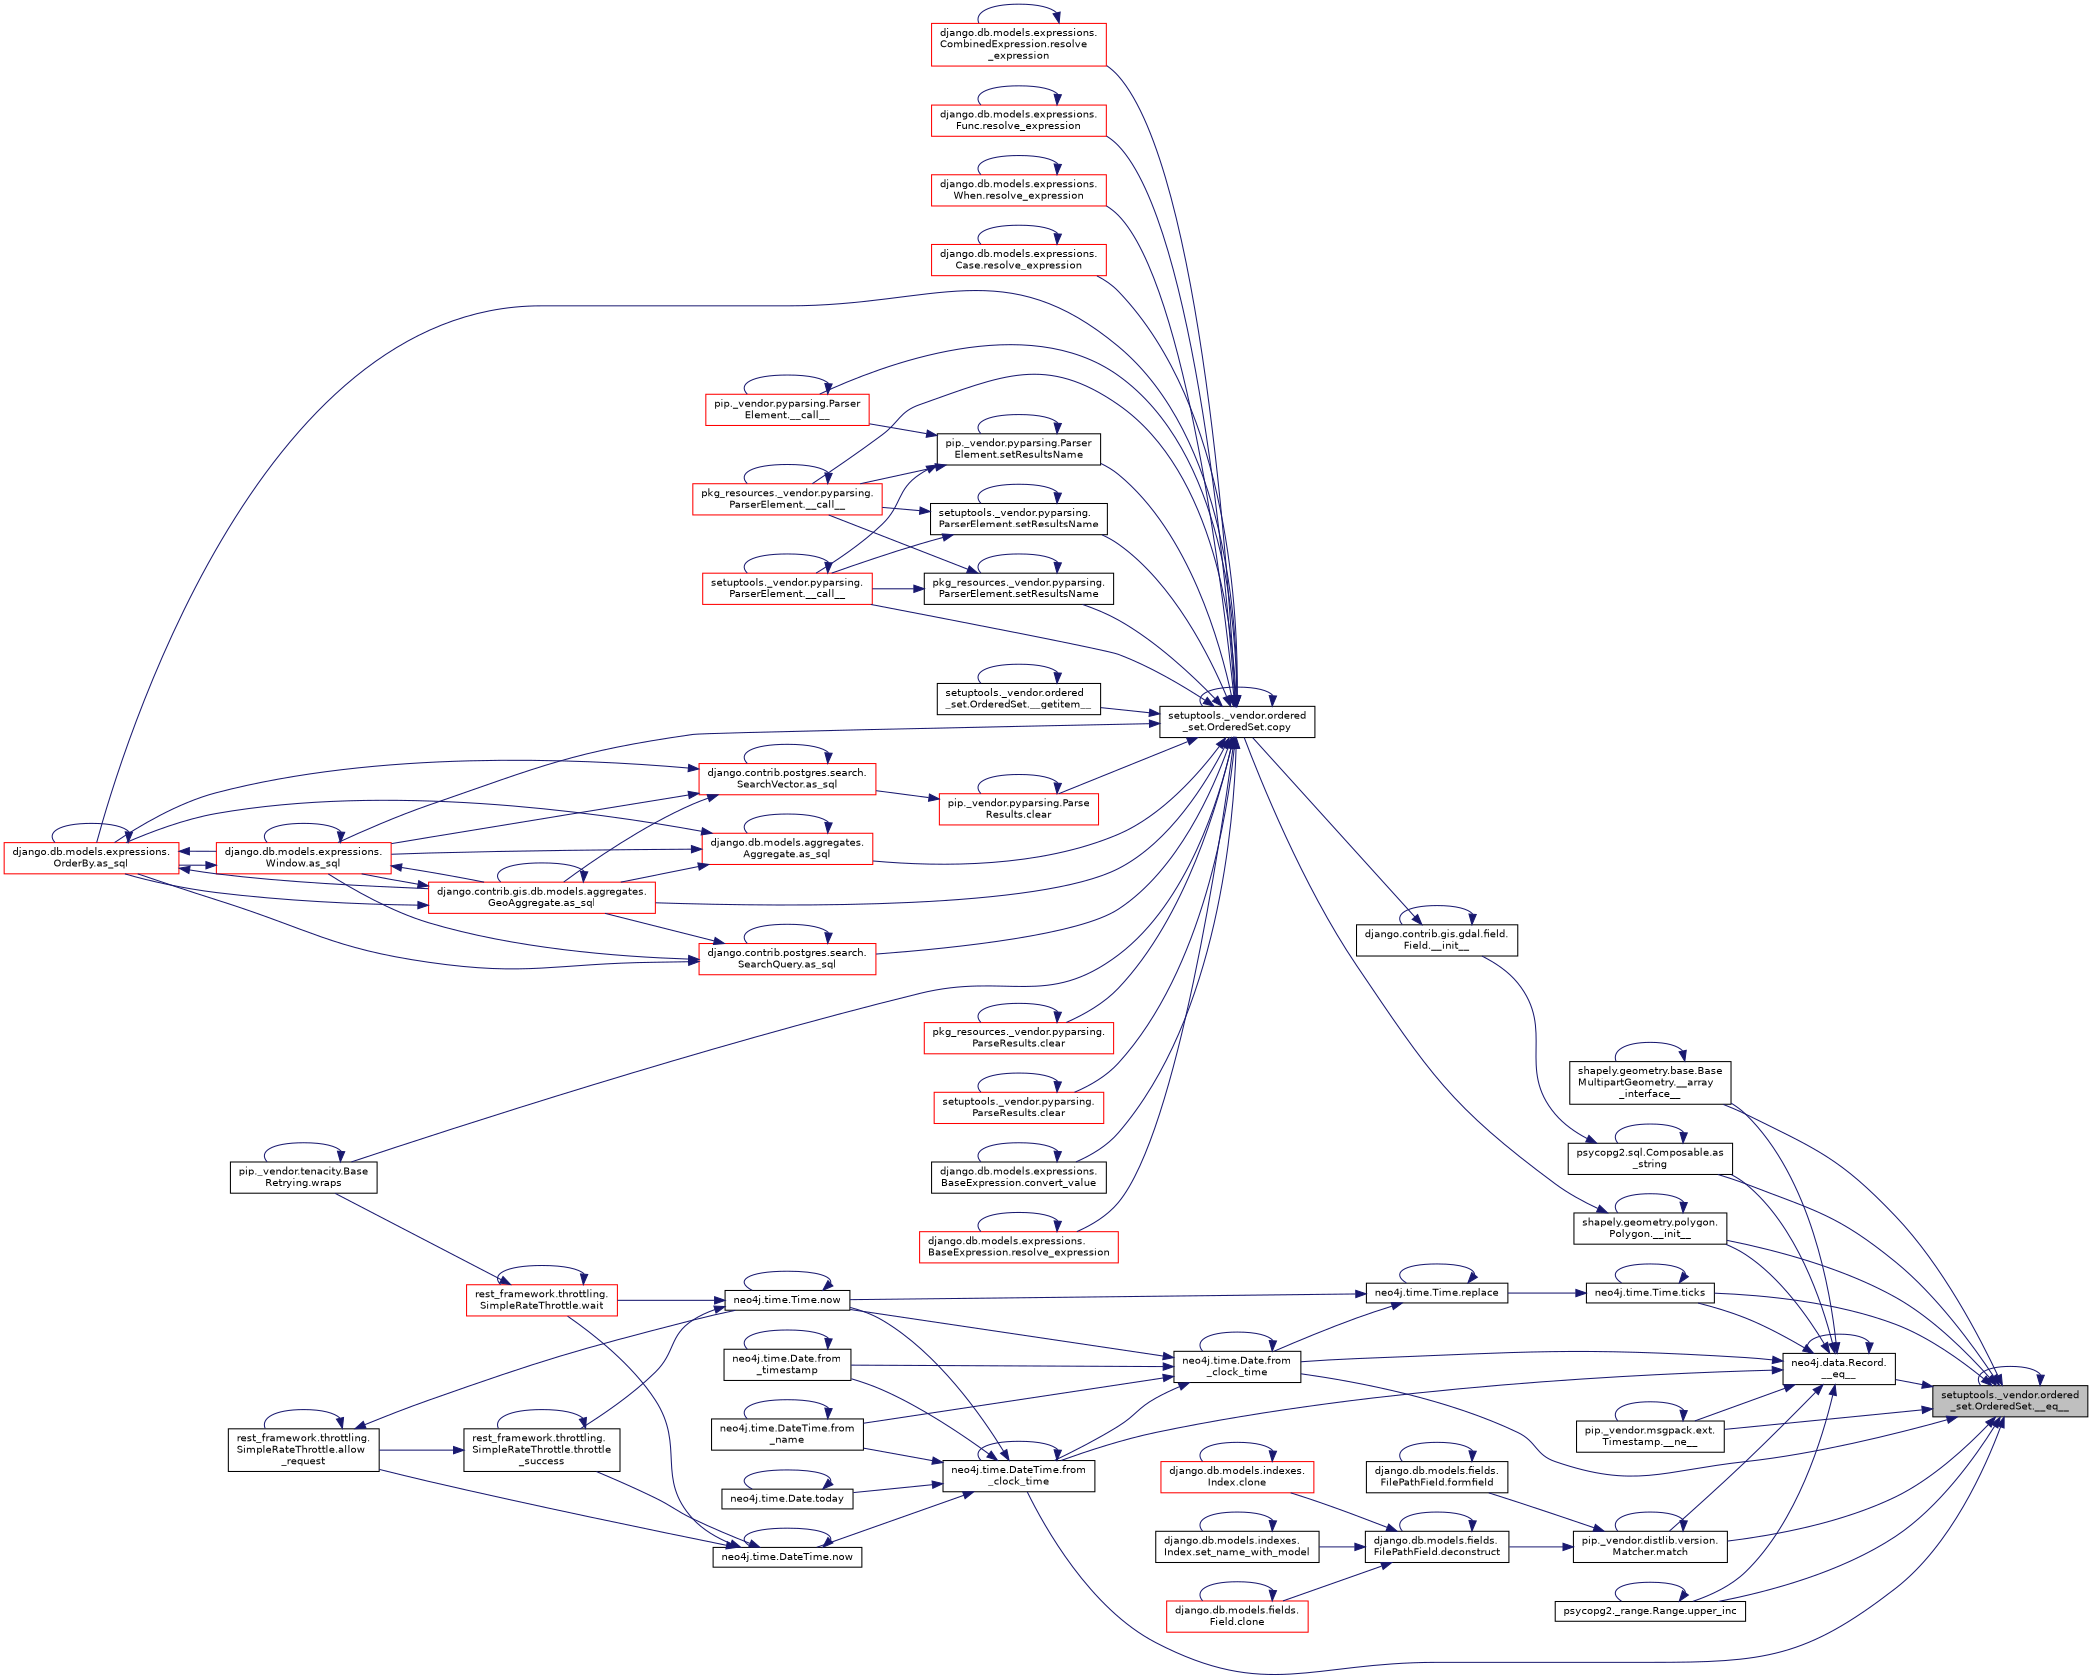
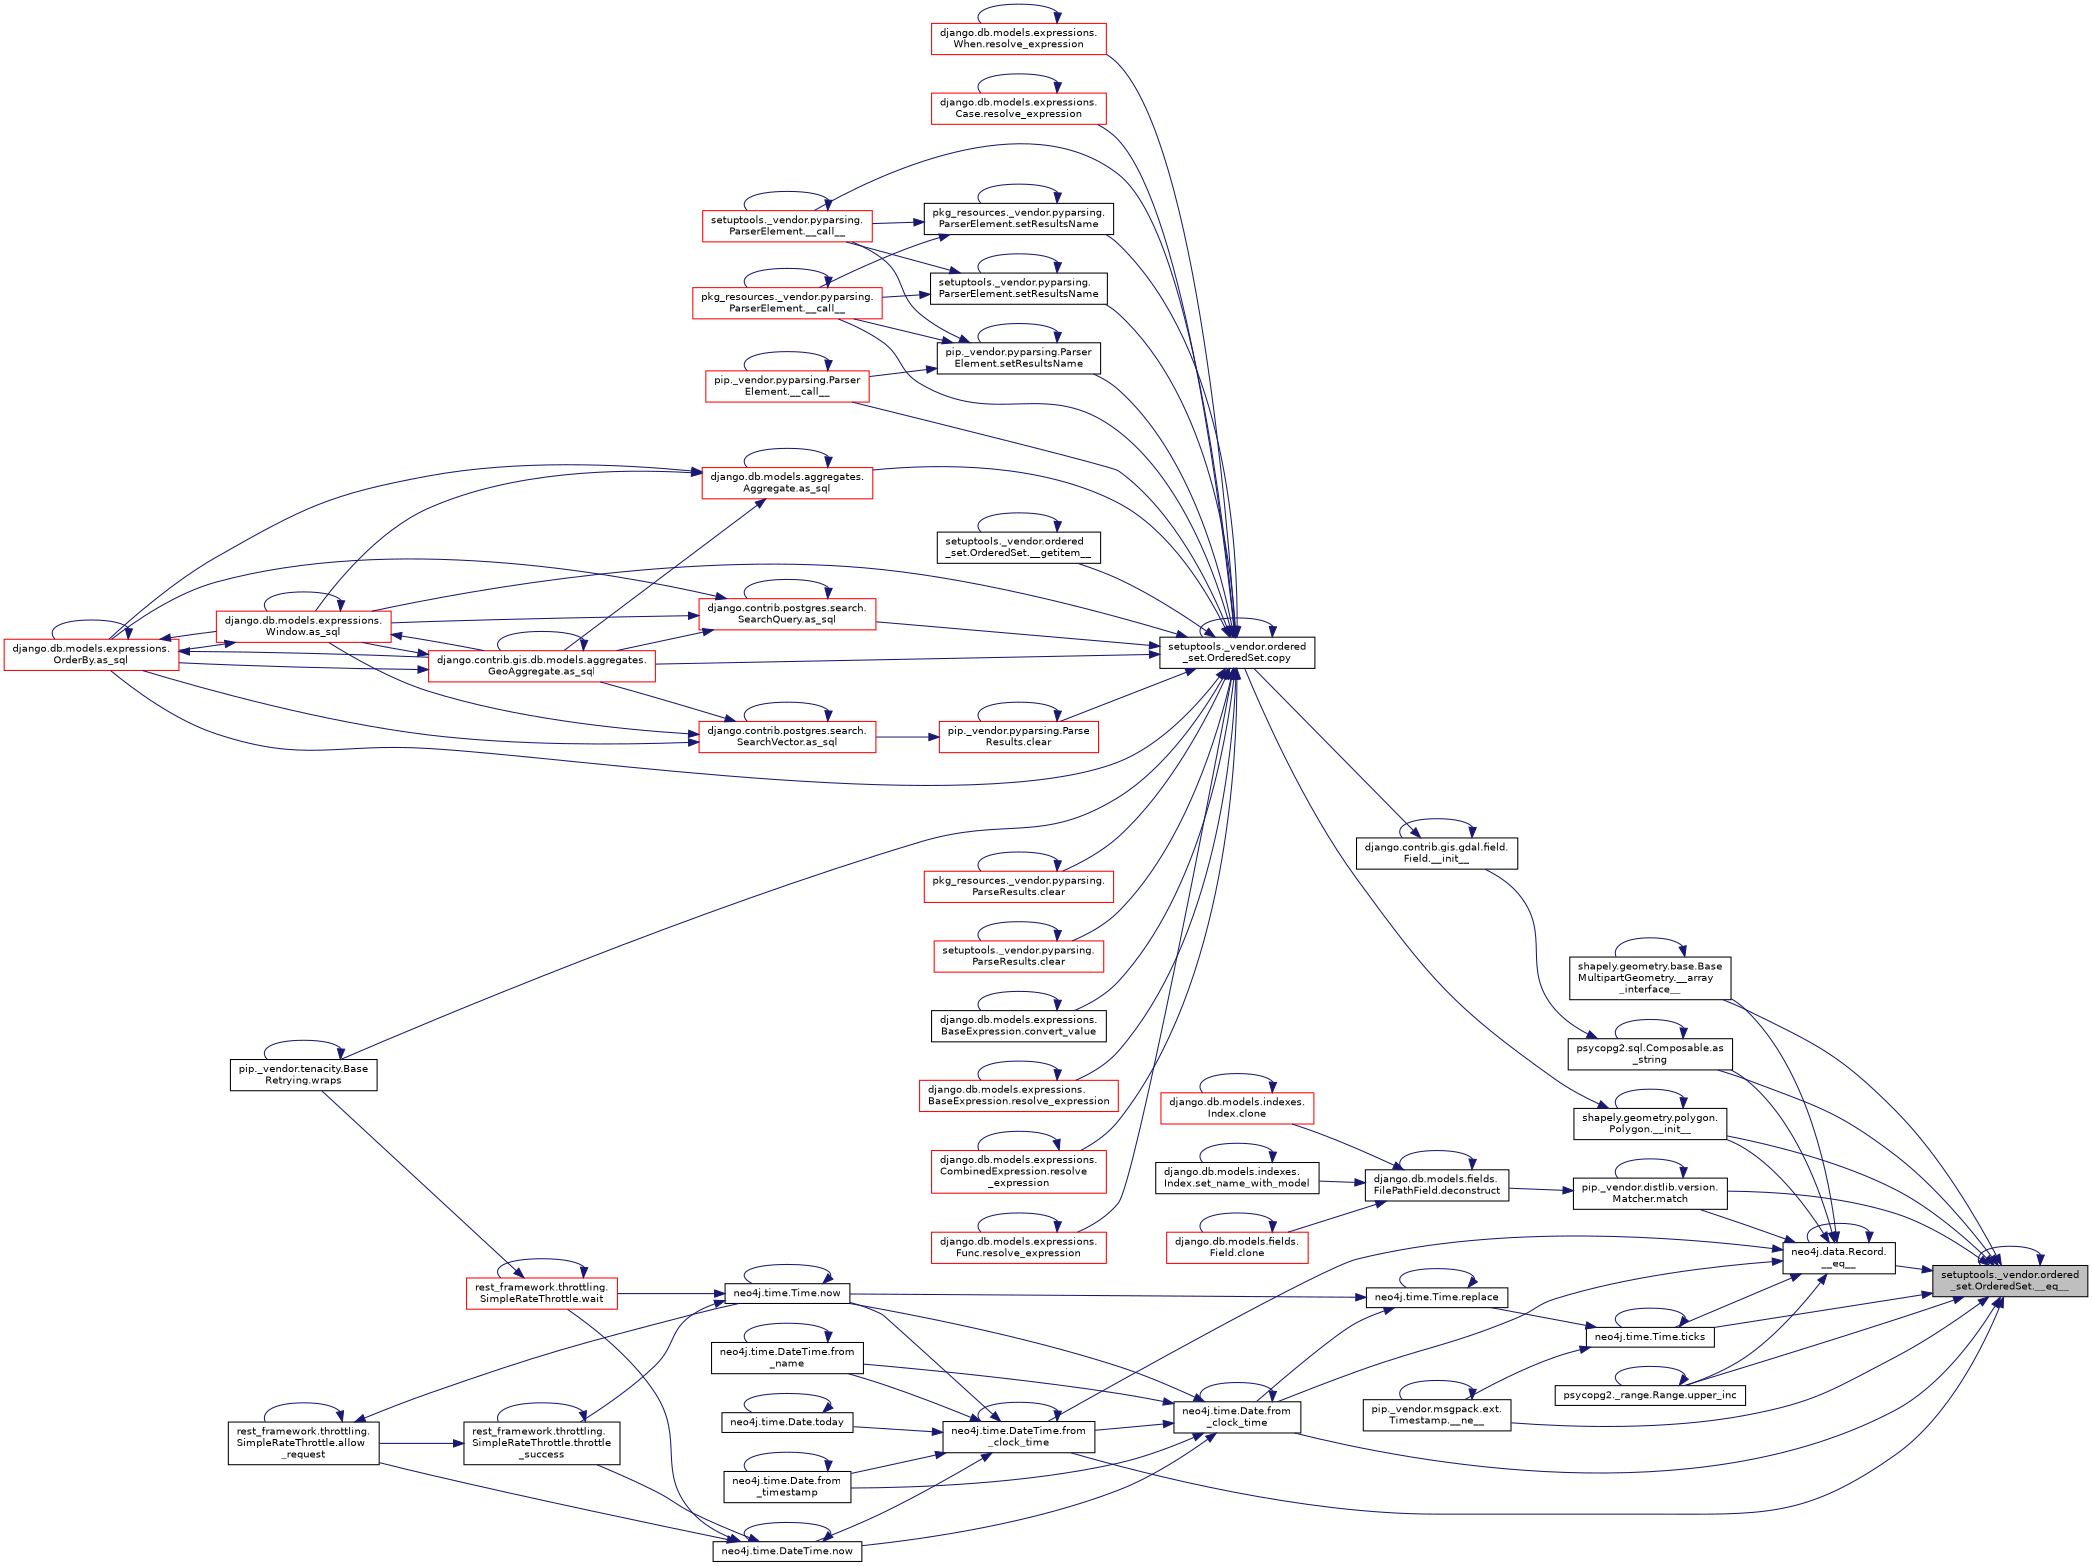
(1740, 1405) -> (1521, 1371)
(1437, 1477) -> none
none -> (1042, 1514)
